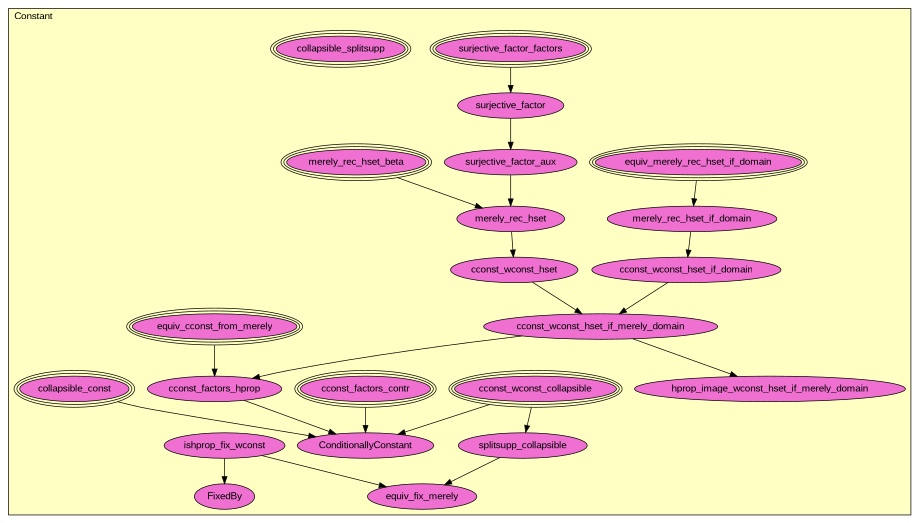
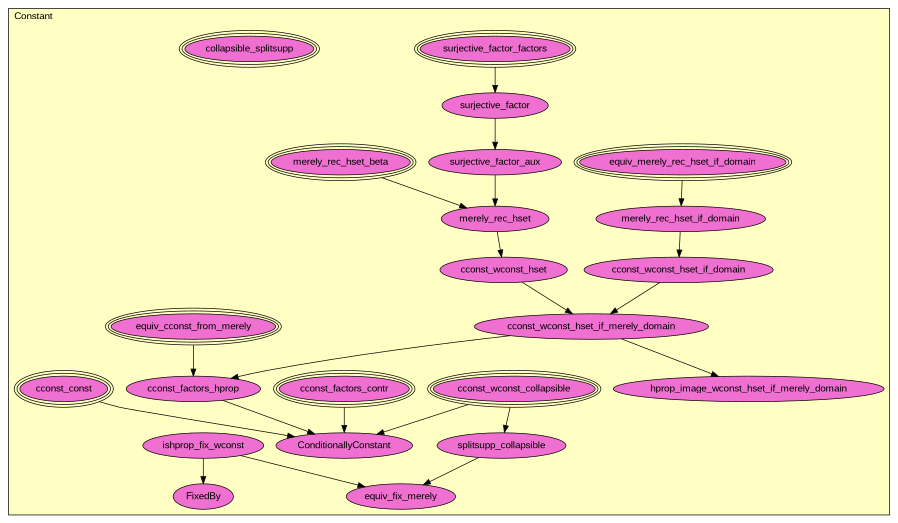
(74, 389) -> (64, 389)
